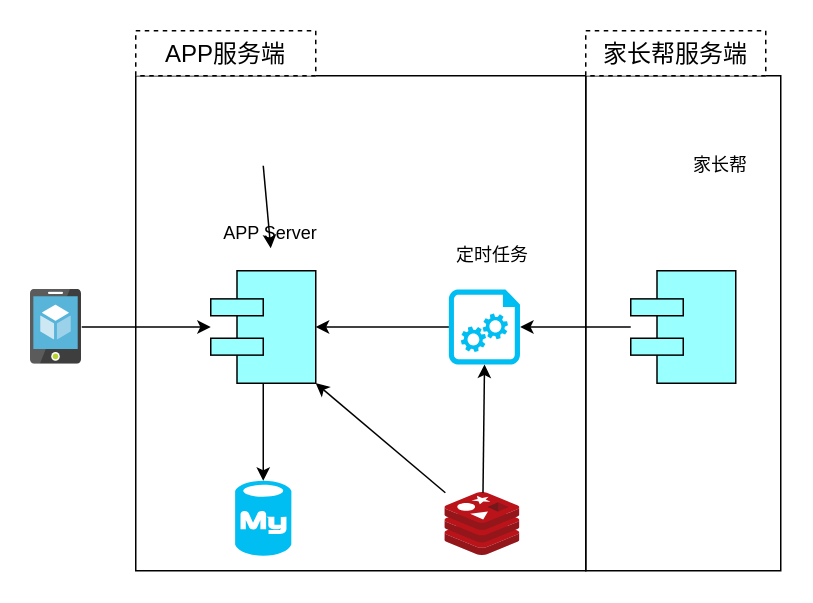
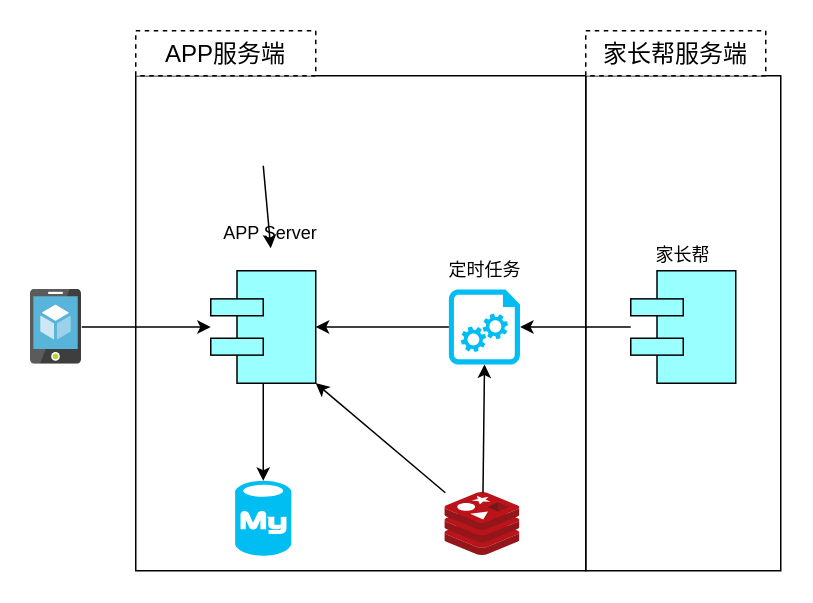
(721, 166) -> (683, 256)
(492, 256) -> (485, 271)
